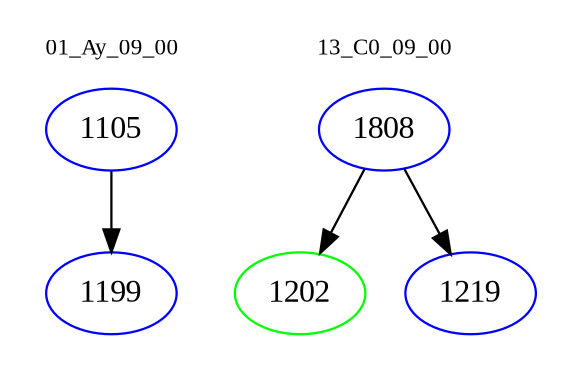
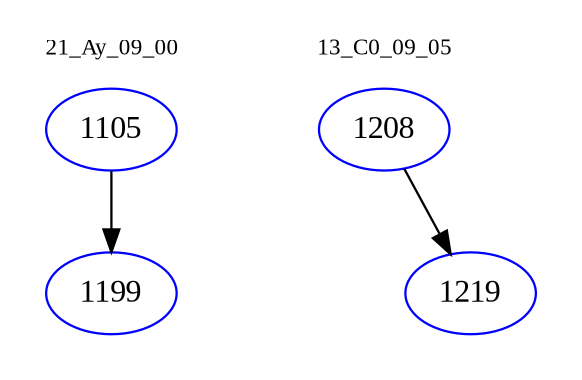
(113, 49) -> (113, 49)
(385, 49) -> (385, 49)
(384, 130) -> (384, 130)
(300, 293) -> none
